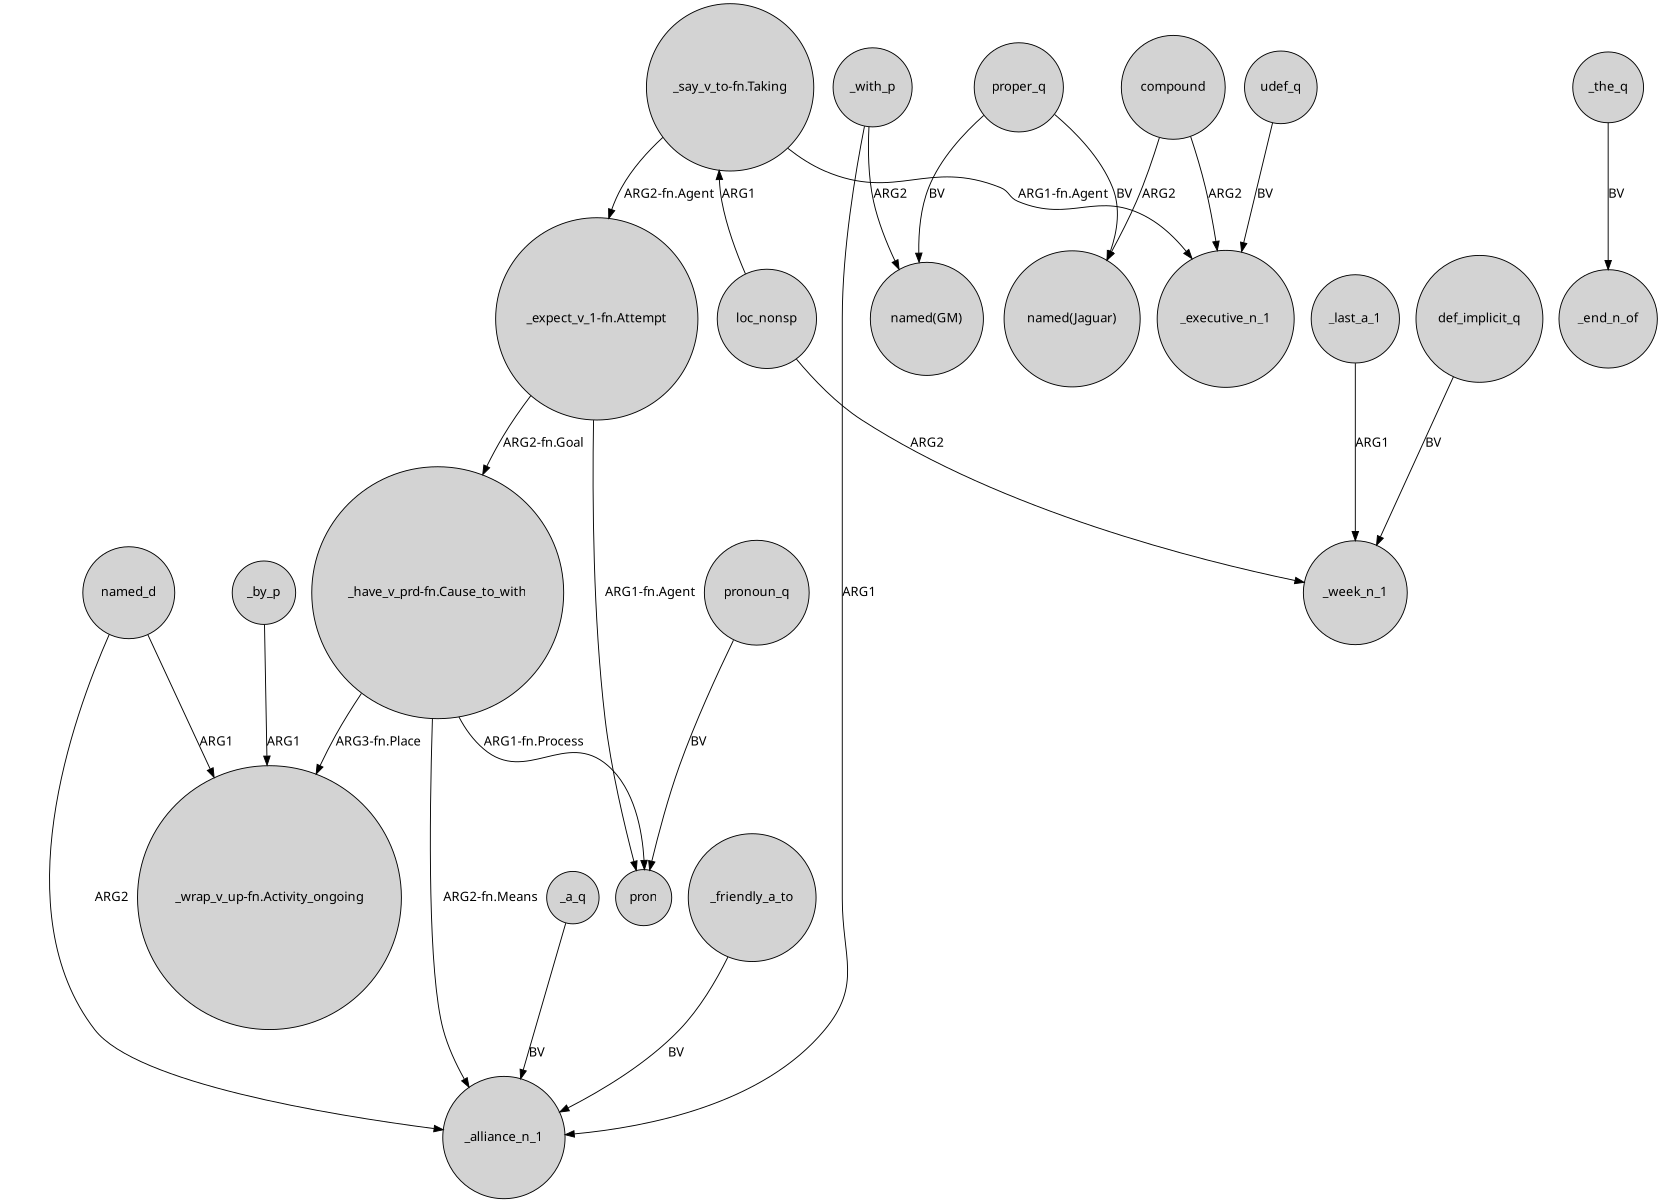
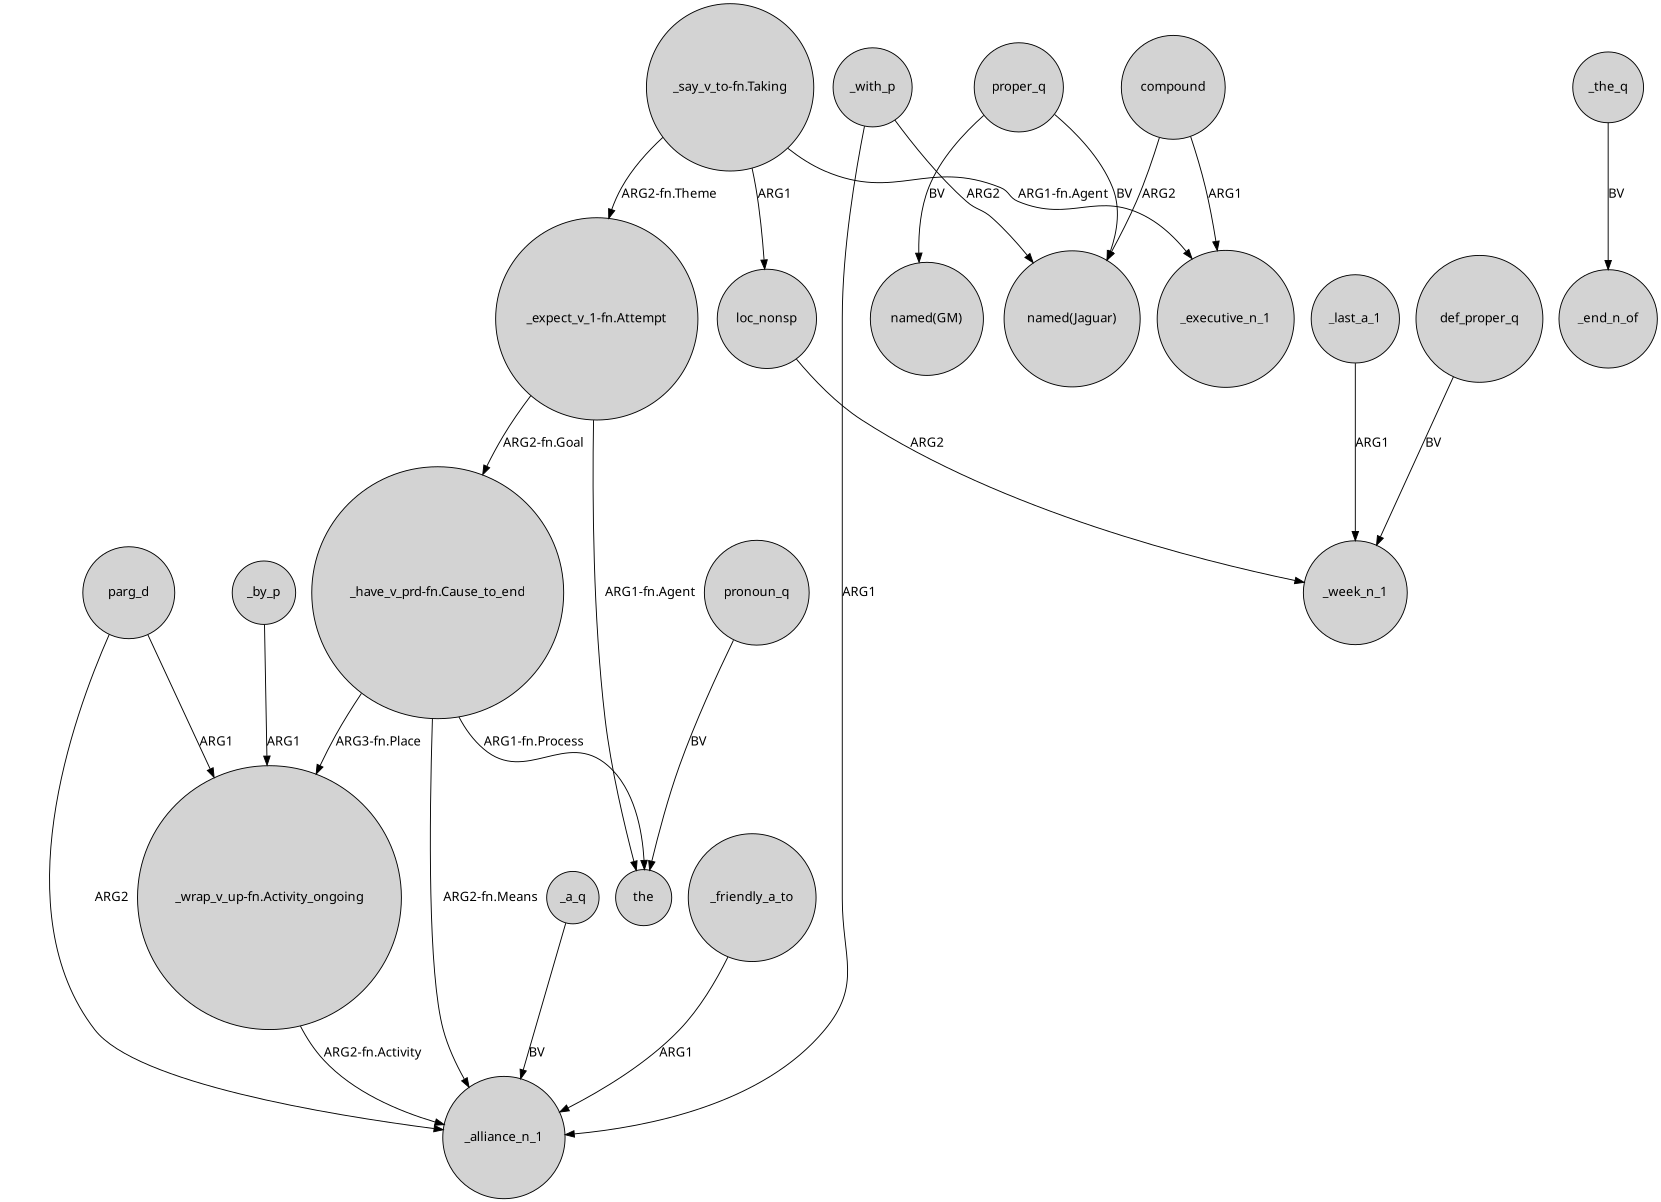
(1281, 87) -> none
(669, 194) -> (669, 194)
(1225, 194) -> (1225, 194)
(872, 196) -> (957, 192)
(728, 228) -> (760, 214)
(1479, 319) -> (1479, 319)
(129, 593) -> (129, 593)
(438, 593) -> (438, 593)
(644, 898) -> (644, 898)
(676, 1053) -> (676, 1053)
none -> (358, 1088)
